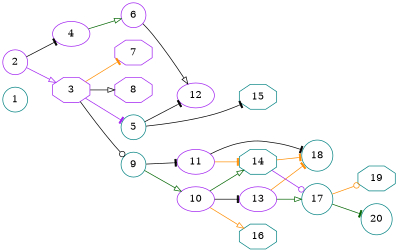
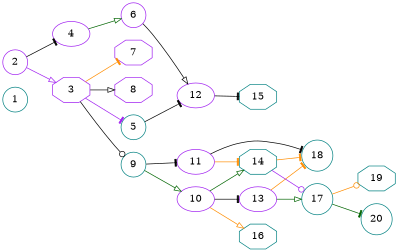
(193, 119) -> (225, 96)
